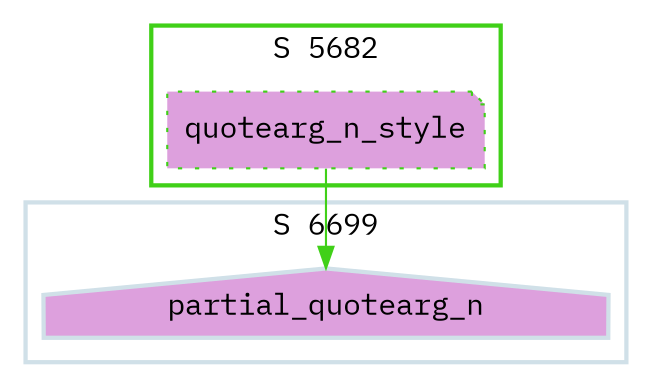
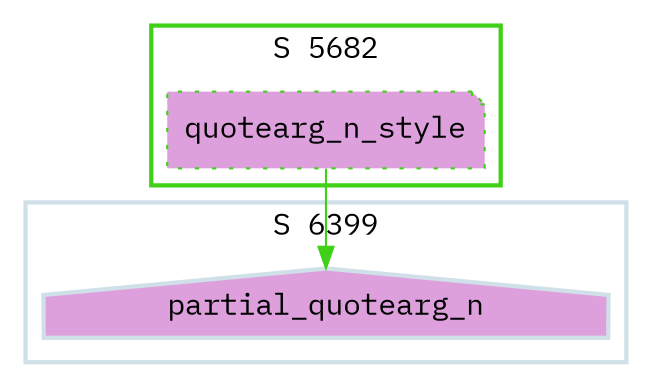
(326, 227) -> (326, 227)
